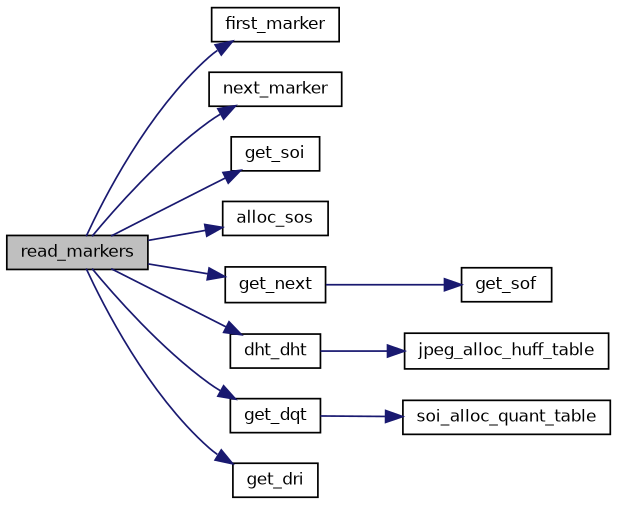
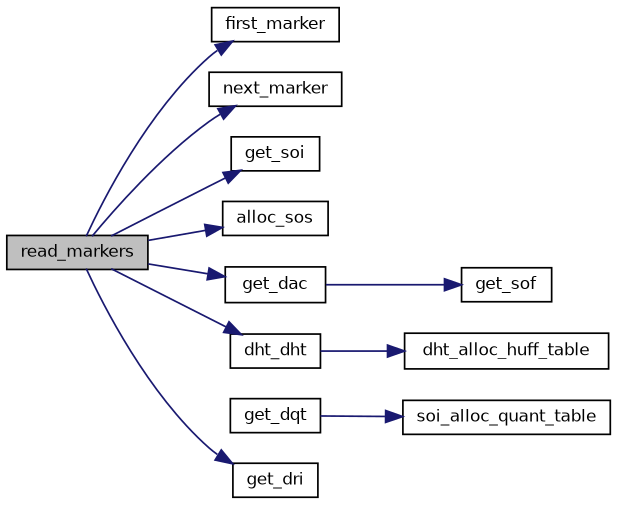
(275, 285) -> (275, 285)
(152, 334) -> none
(507, 351) -> (507, 351)
